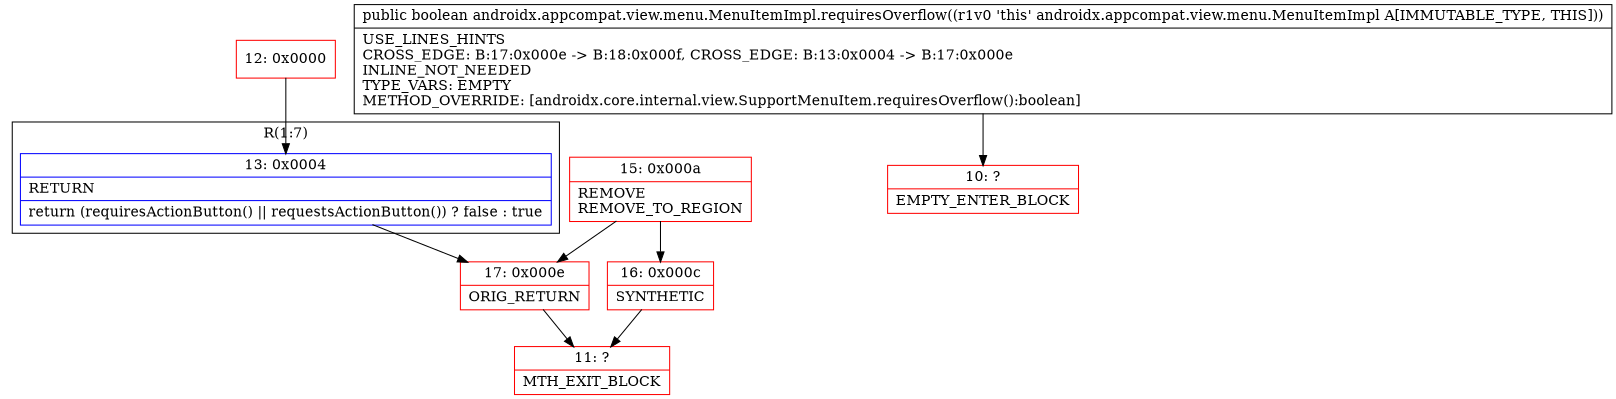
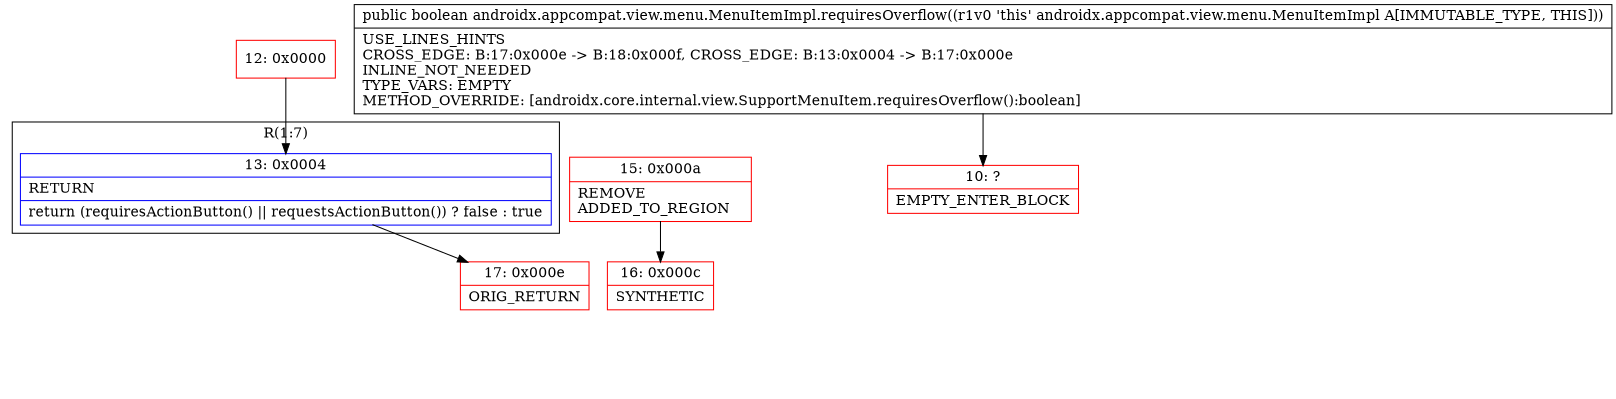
(660, 209) -> (654, 209)
(591, 239) -> none
(592, 371) -> none
